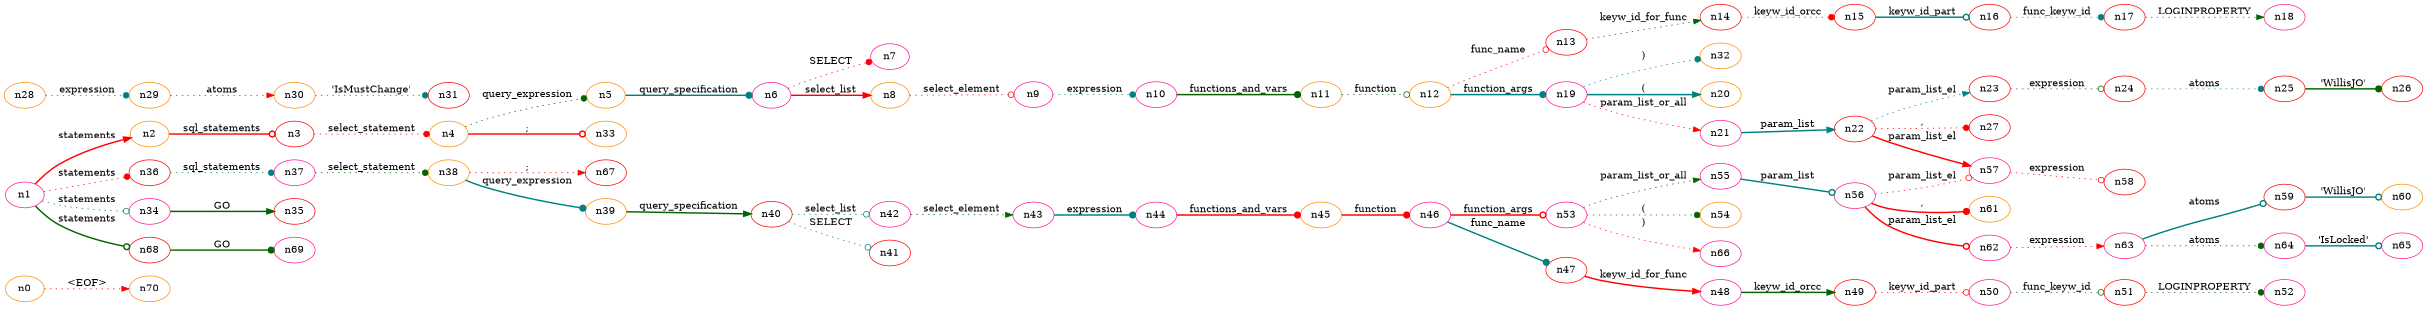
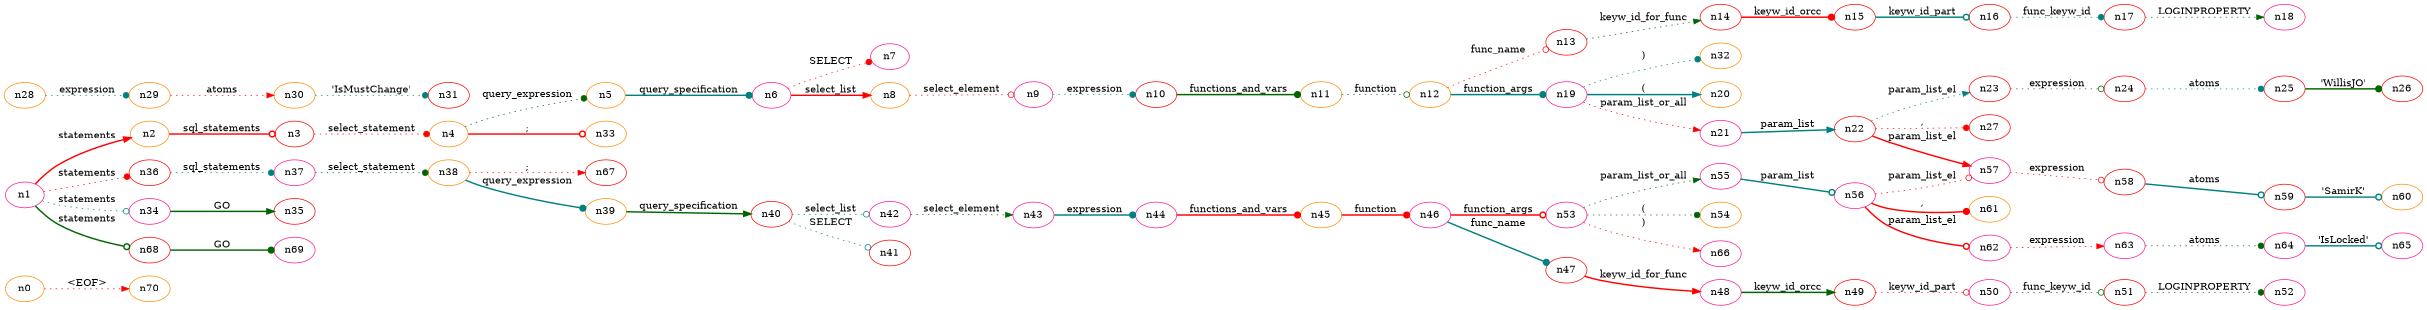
(1785, 17) -> (1785, 17)
(1156, 95) -> (1156, 95)
(2343, 192) -> (2343, 192)
(2201, 221) -> (2202, 189)
